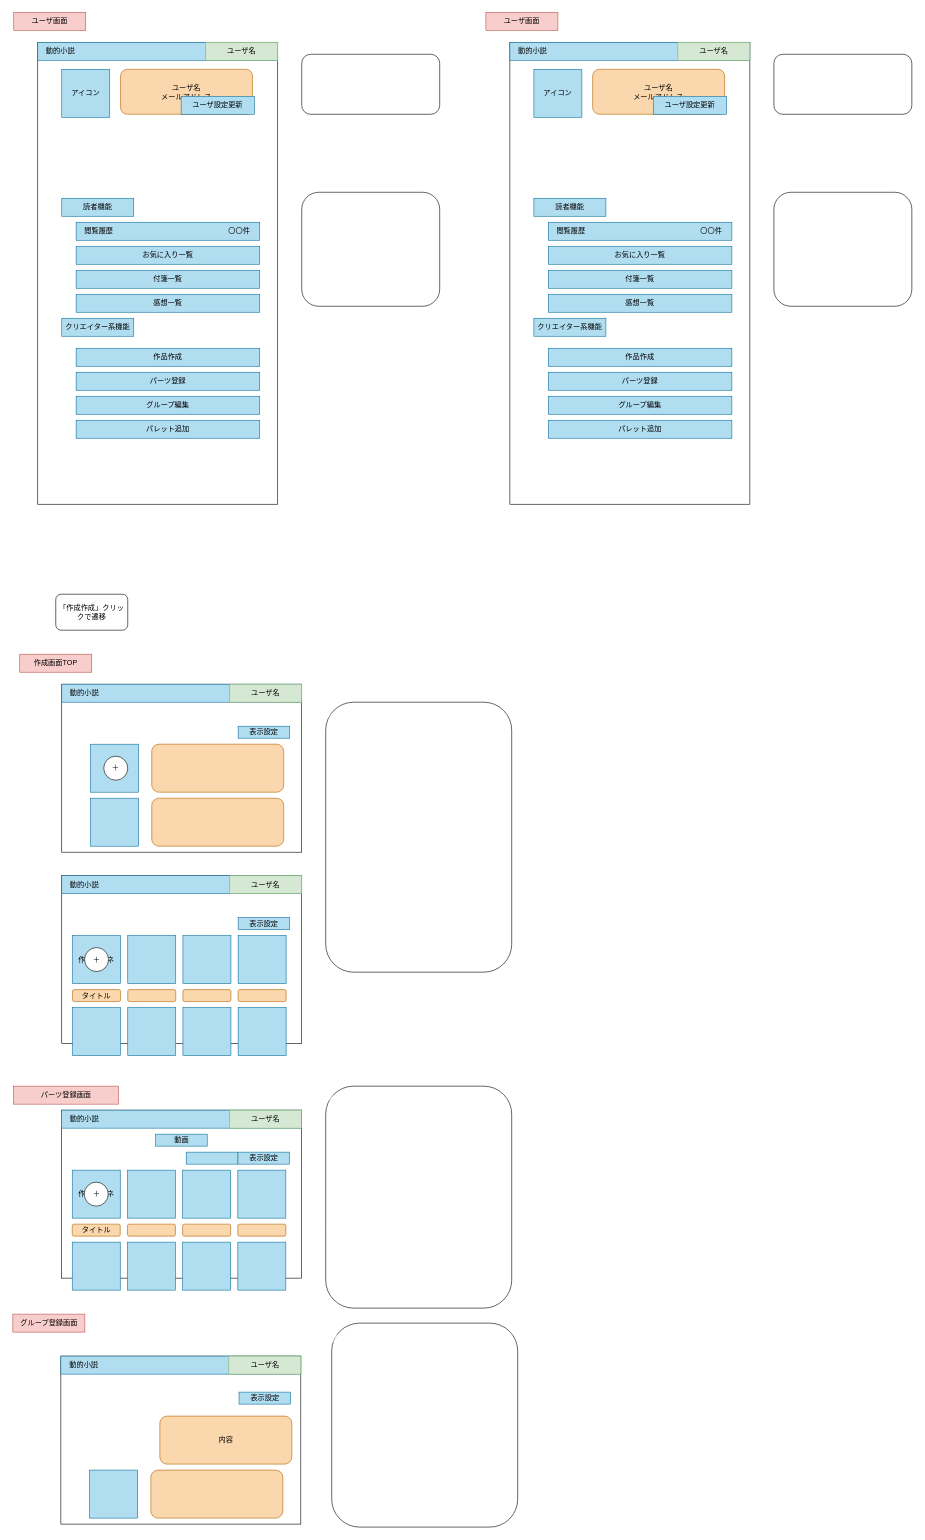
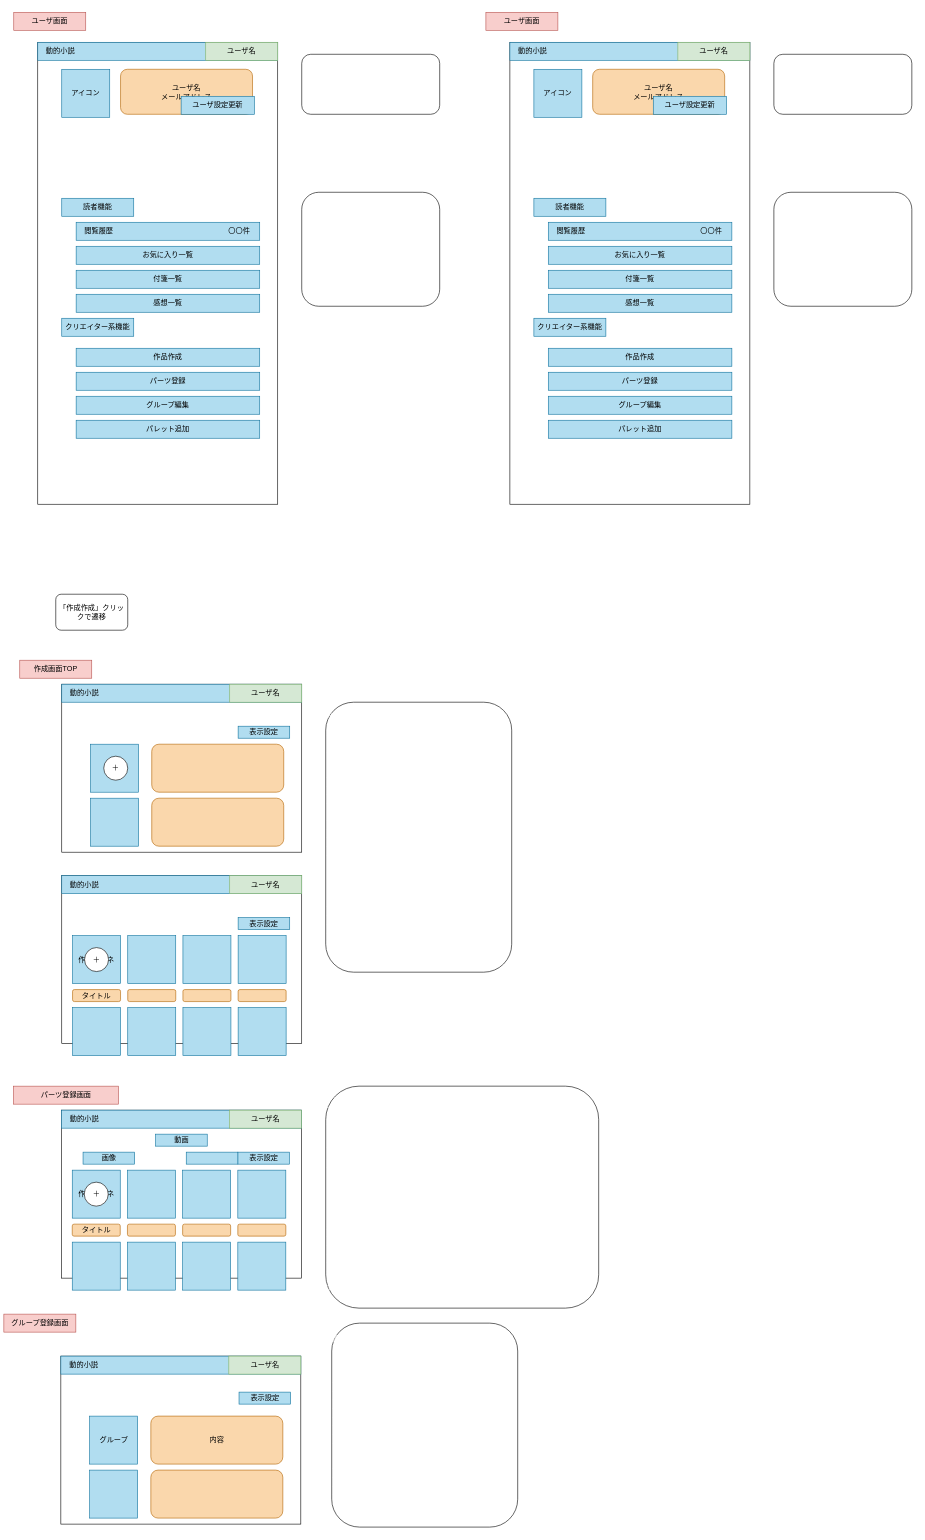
(56, 663) -> (56, 669)
none -> (109, 1158)
(419, 1197) -> (462, 1197)
(49, 1323) -> (40, 1323)
none -> (113, 1440)
(226, 1440) -> (217, 1440)
